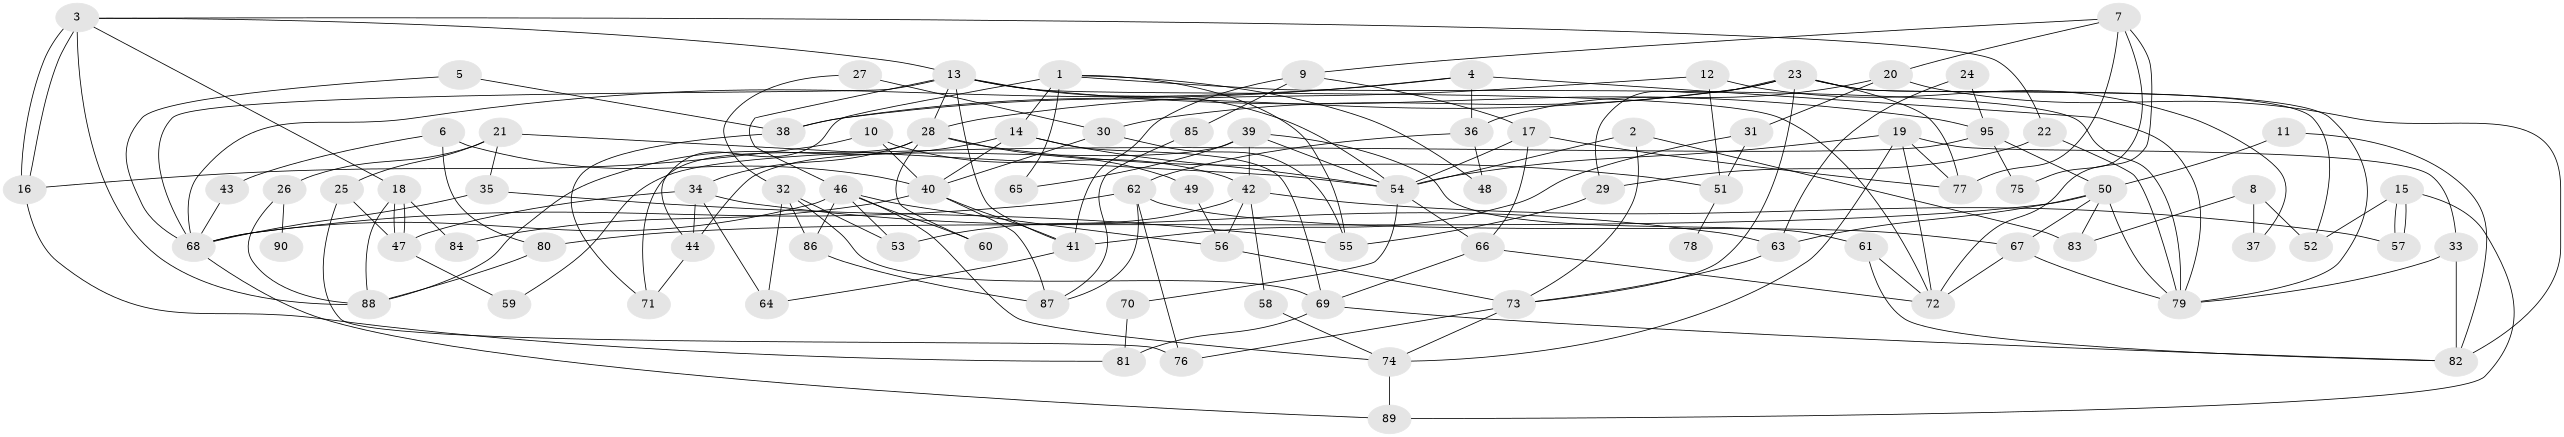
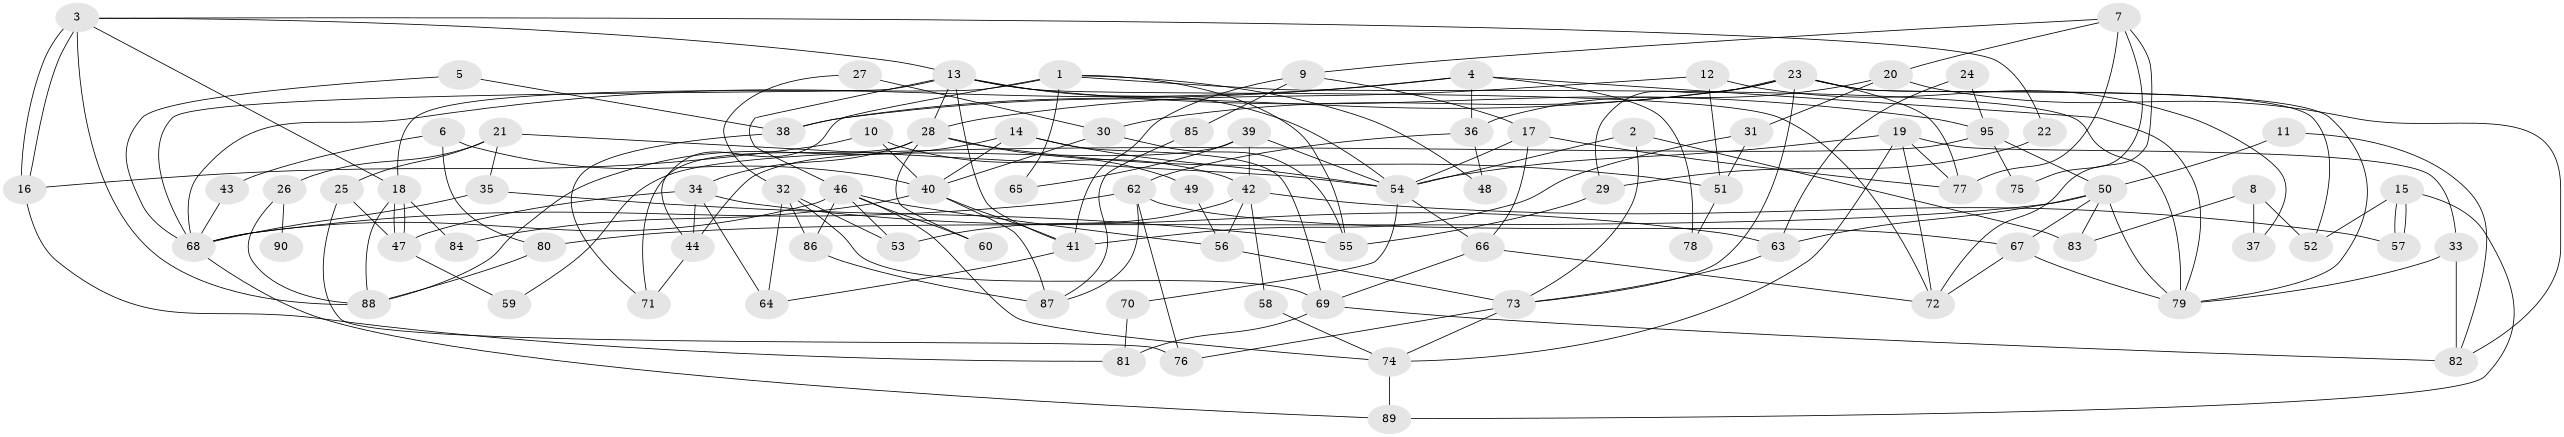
(1036, 107) -> (695, 91)
none -> (1646, 108)
(2145, 194) -> none
(1866, 247) -> none
